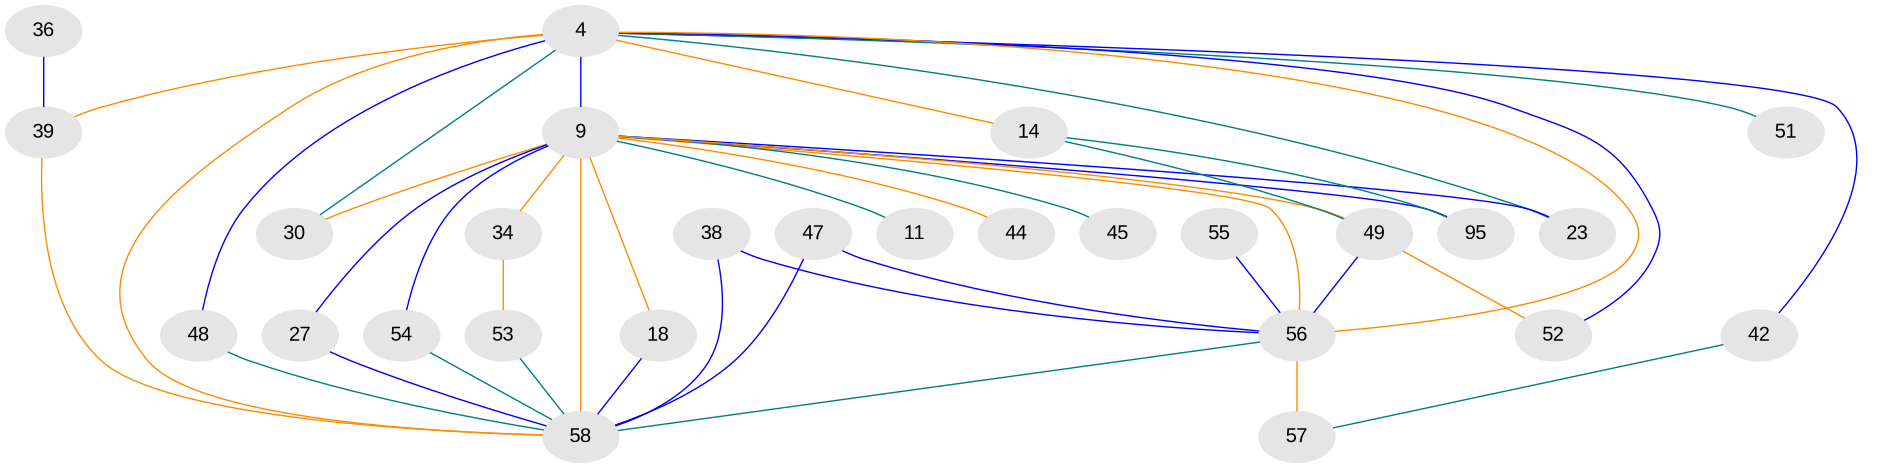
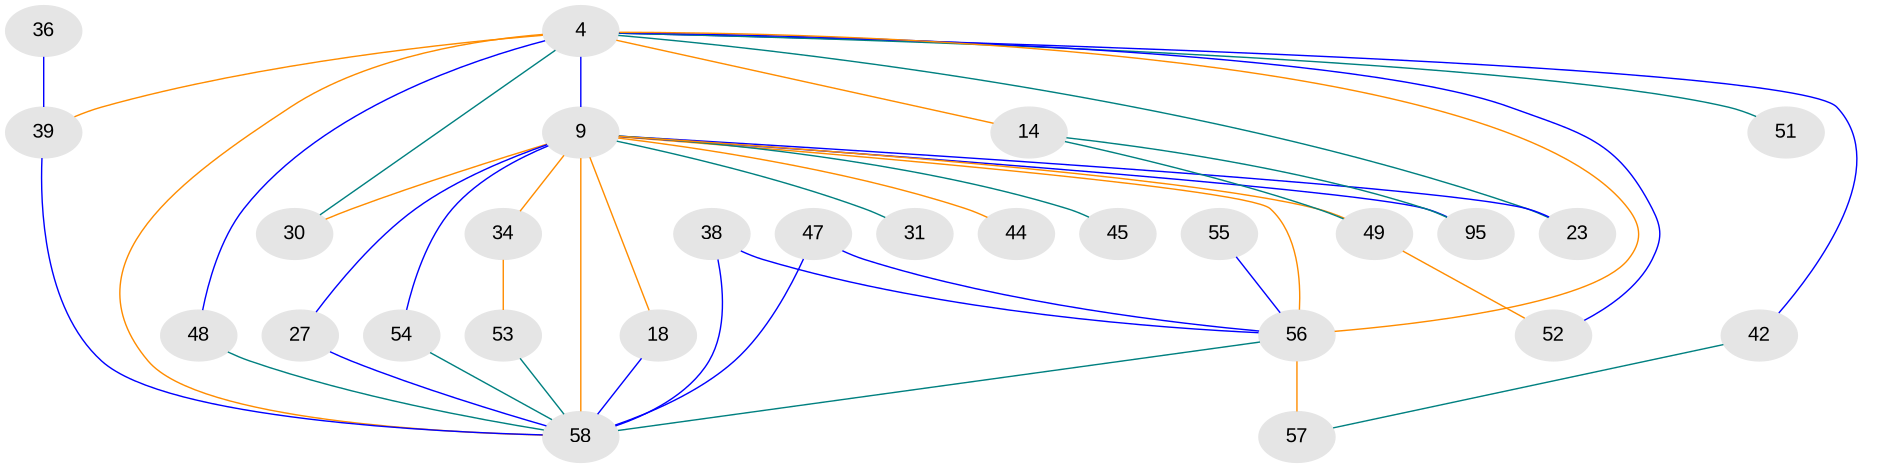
(915, 234) -> (915, 234)
(1336, 285) -> none
(194, 399) -> (194, 399)
